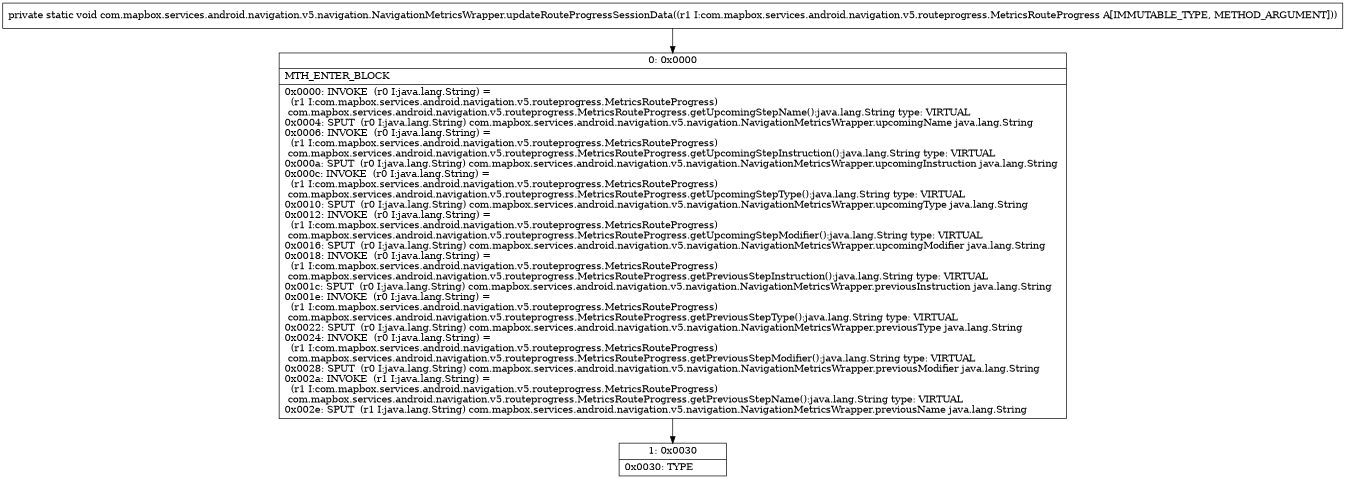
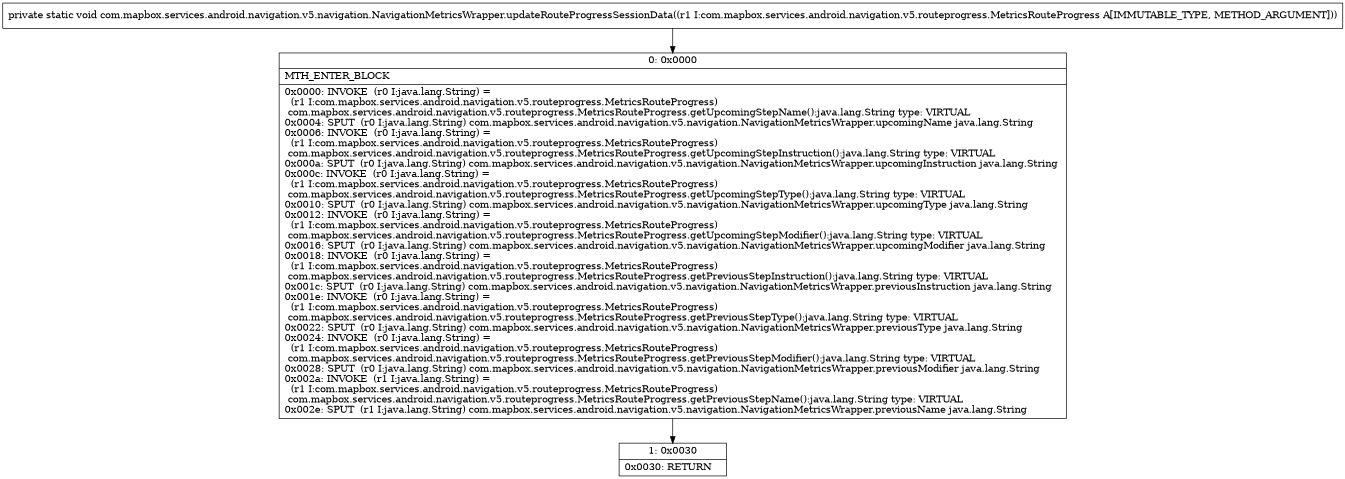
(664, 467) -> (673, 467)
